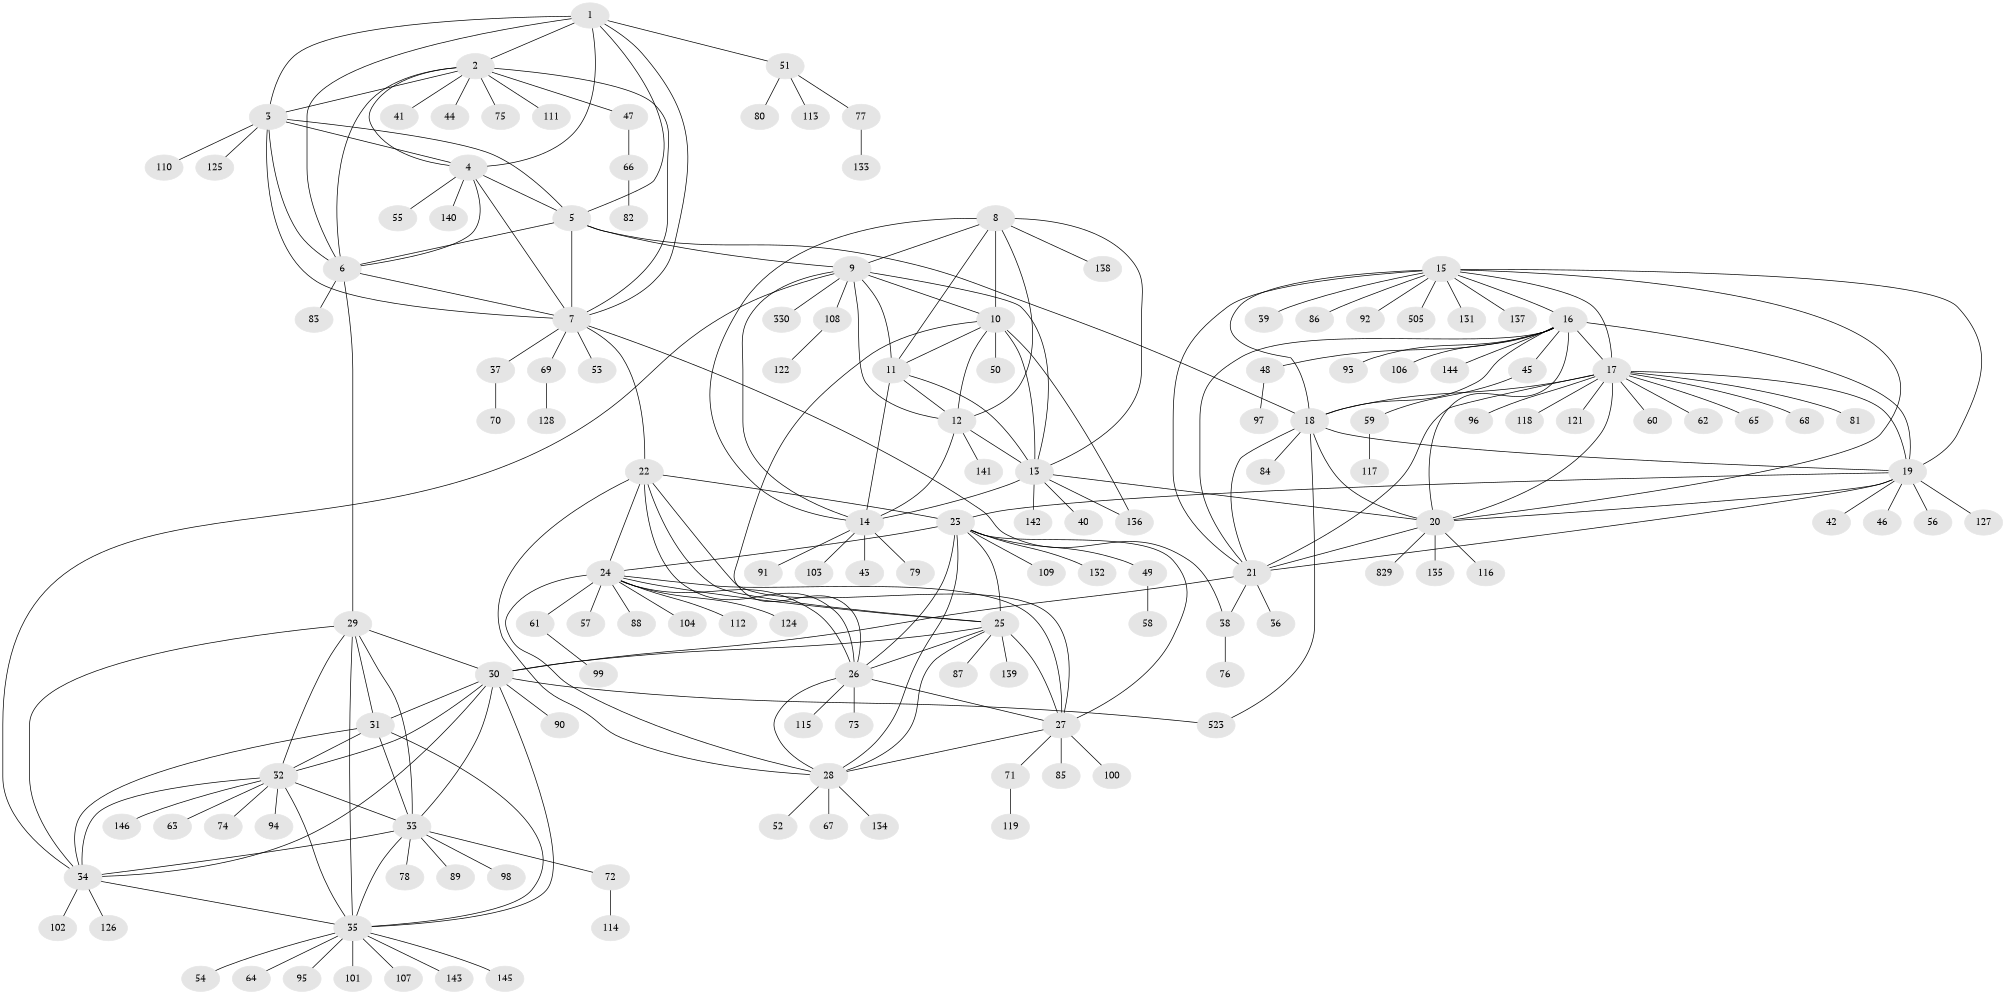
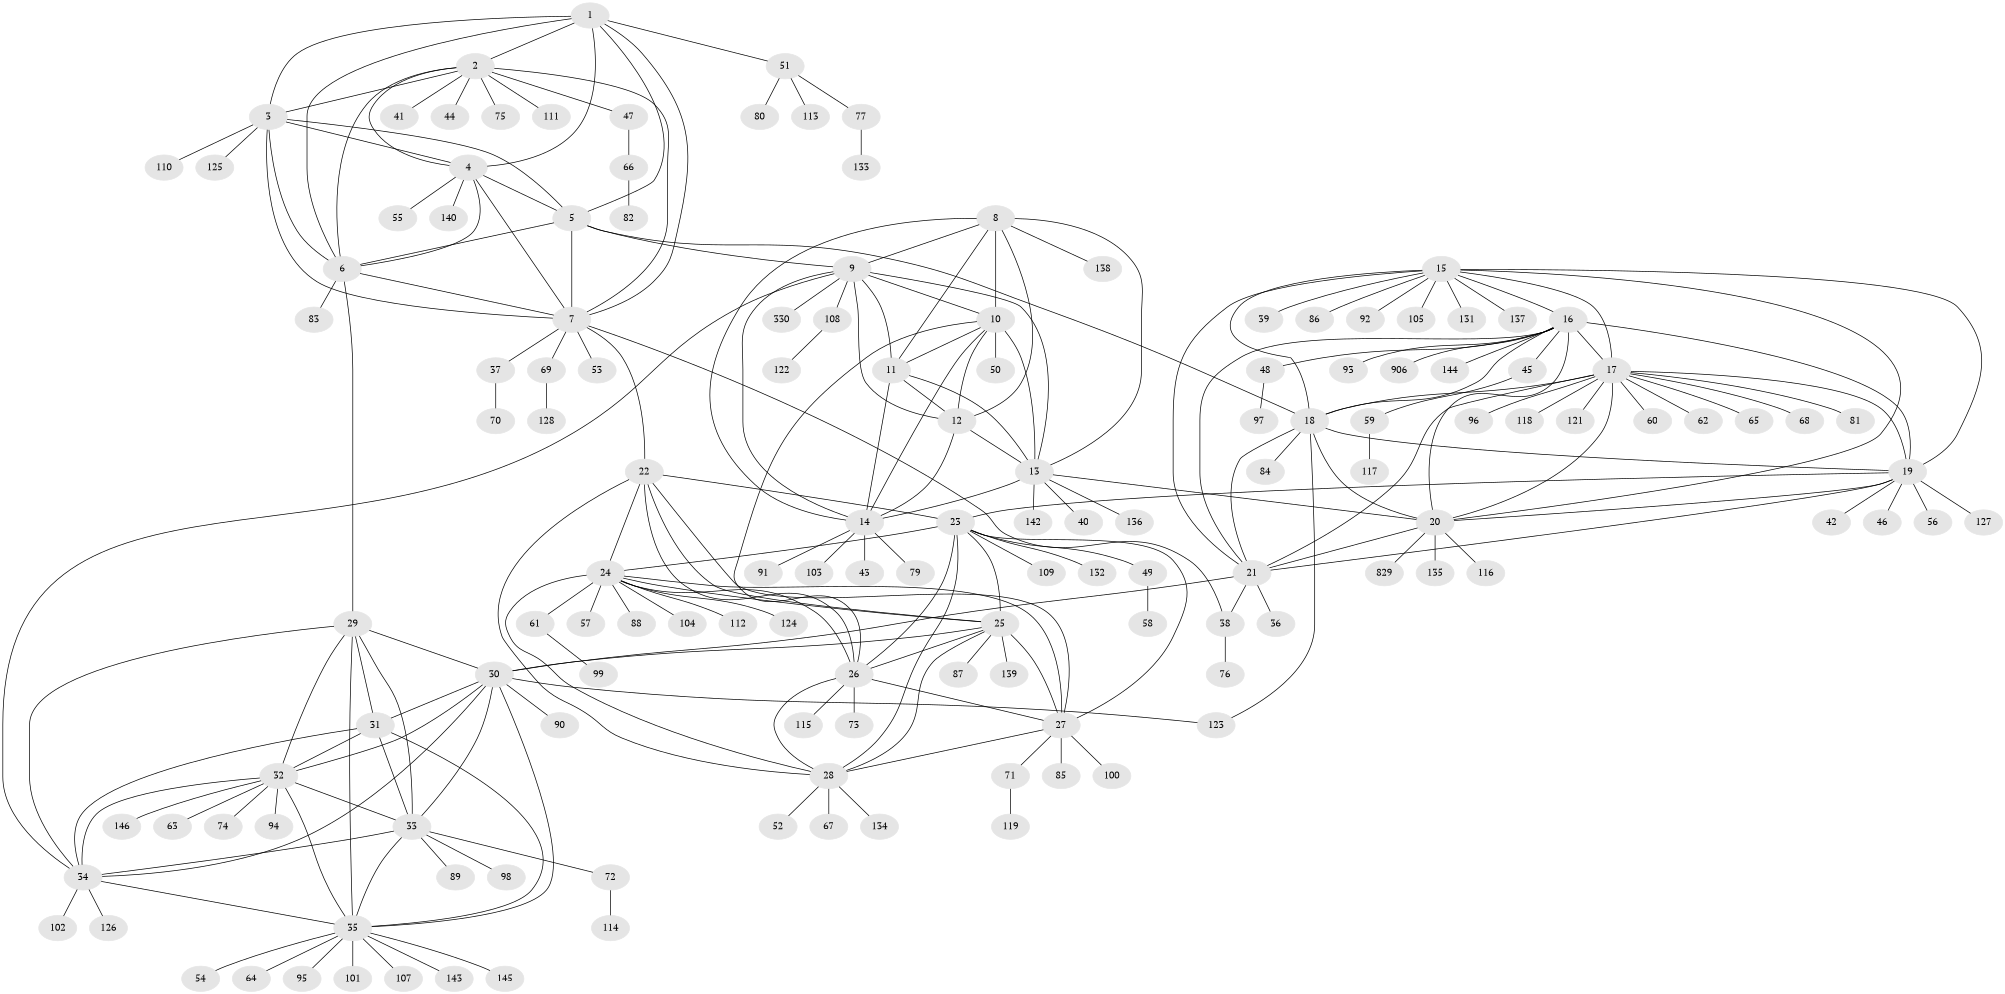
(1416, 320) -> (1416, 320)
(1399, 370) -> (1399, 370)
(1074, 416) -> (920, 421)
(984, 472) -> none
(1216, 725) -> (1216, 725)
(405, 877) -> none
